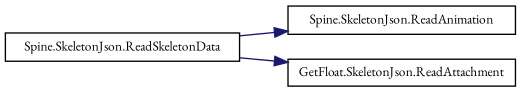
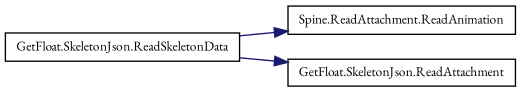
(402, 20) -> (402, 20)
(122, 47) -> (122, 47)
